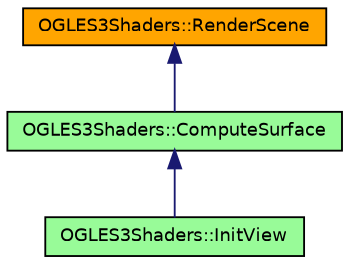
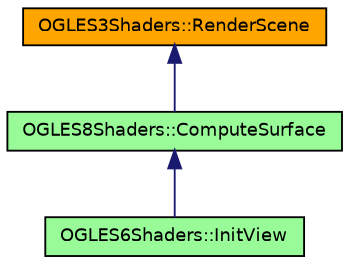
(175, 131) -> (175, 131)
(175, 237) -> (175, 237)
